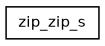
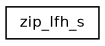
(53, 23) -> (53, 23)
